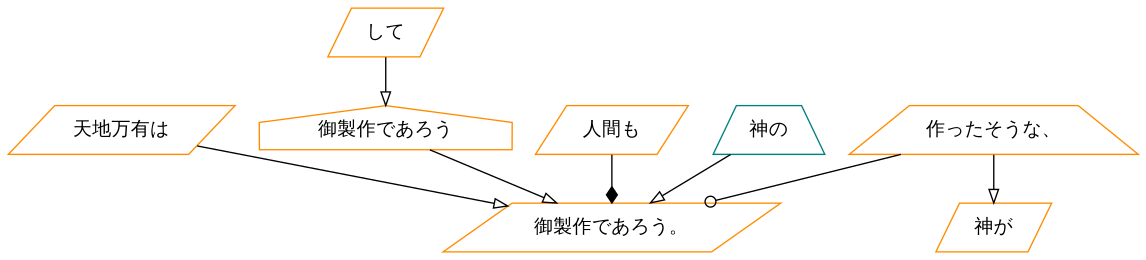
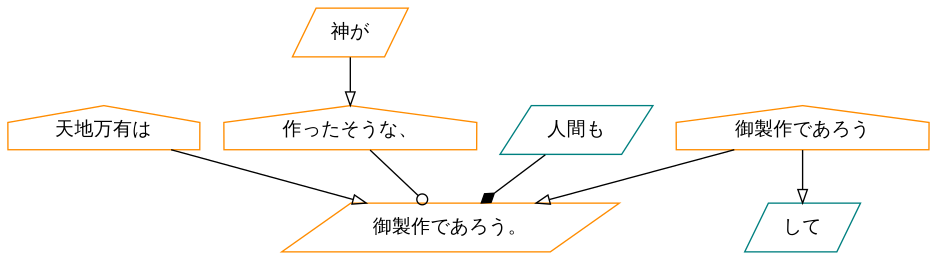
(386, 32) -> (803, 228)
(386, 75) -> (803, 170)
(122, 130) -> (104, 130)
(612, 130) -> (576, 130)
(769, 130) -> none
(994, 130) -> (350, 130)
(994, 172) -> (350, 75)
